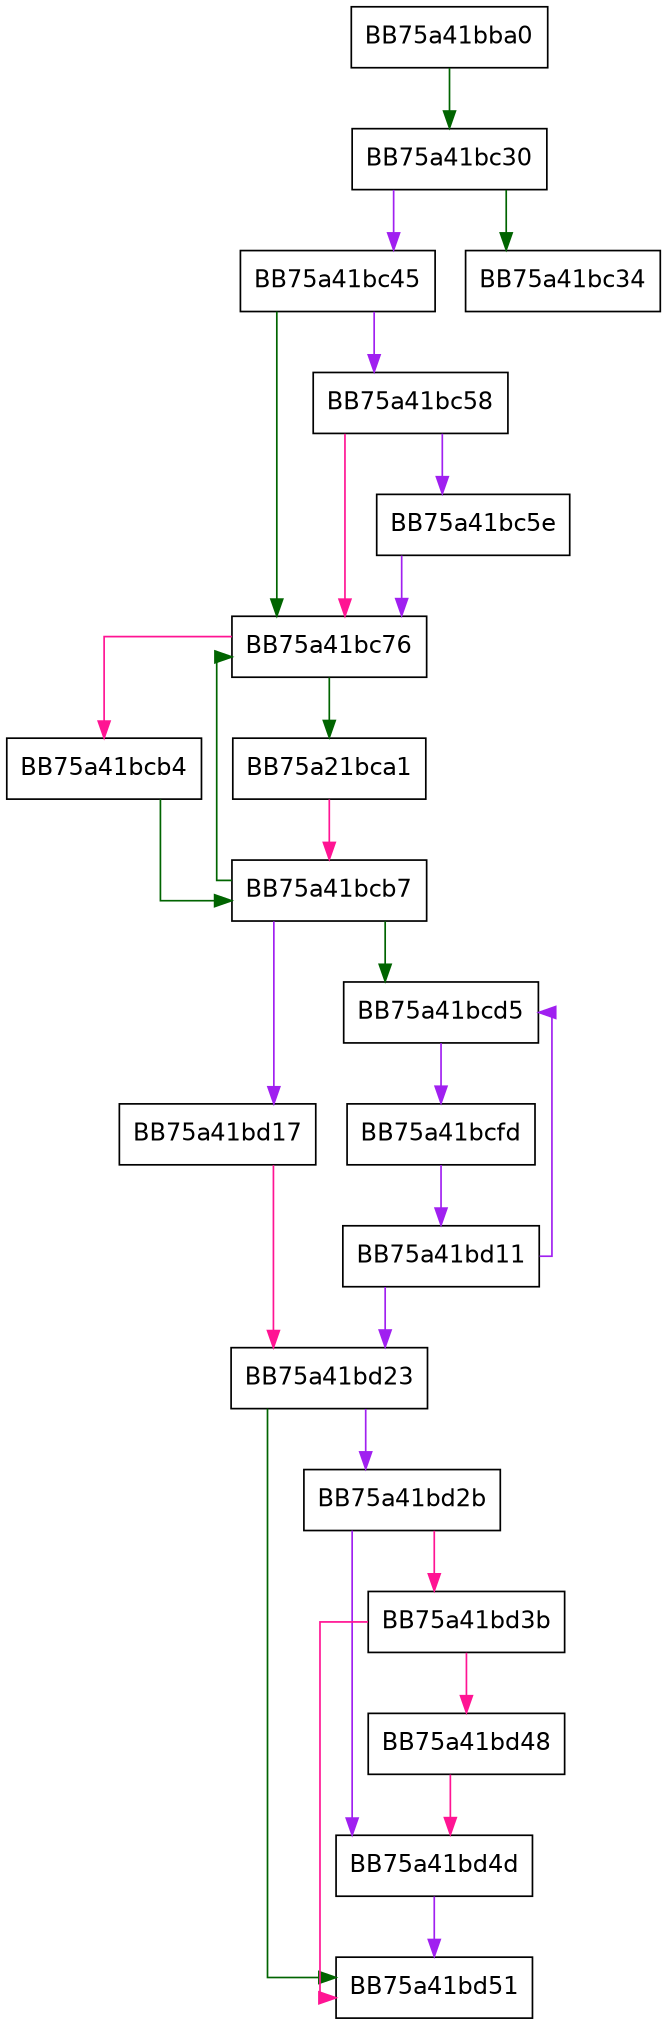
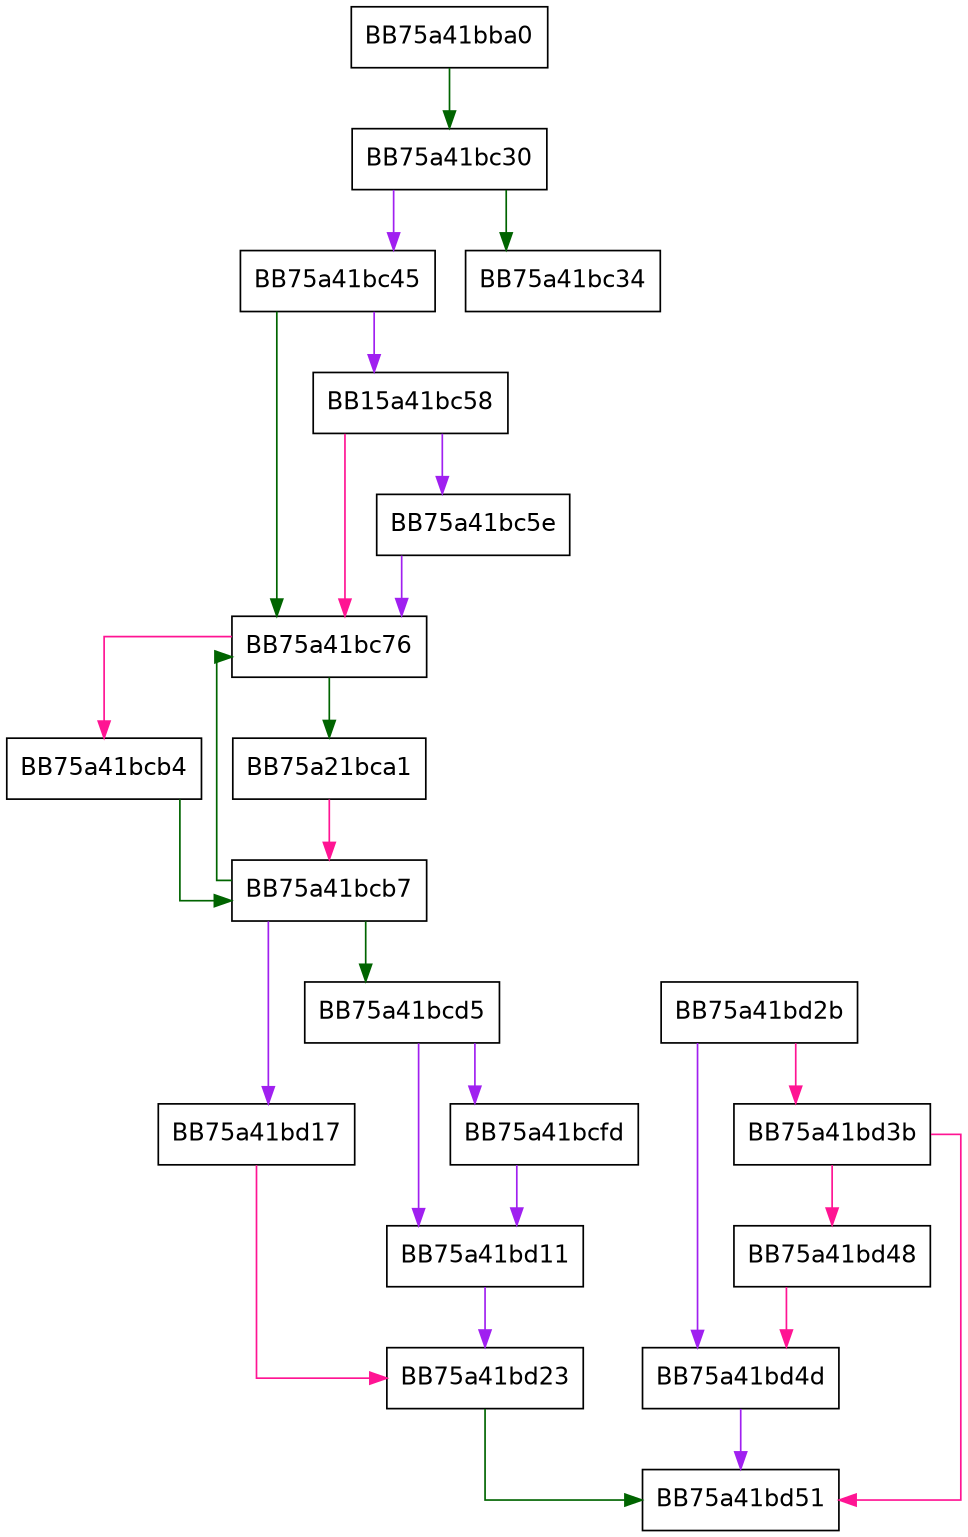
(411, 403) -> (411, 403)
(552, 1140) -> (419, 1126)
(366, 1430) -> none
